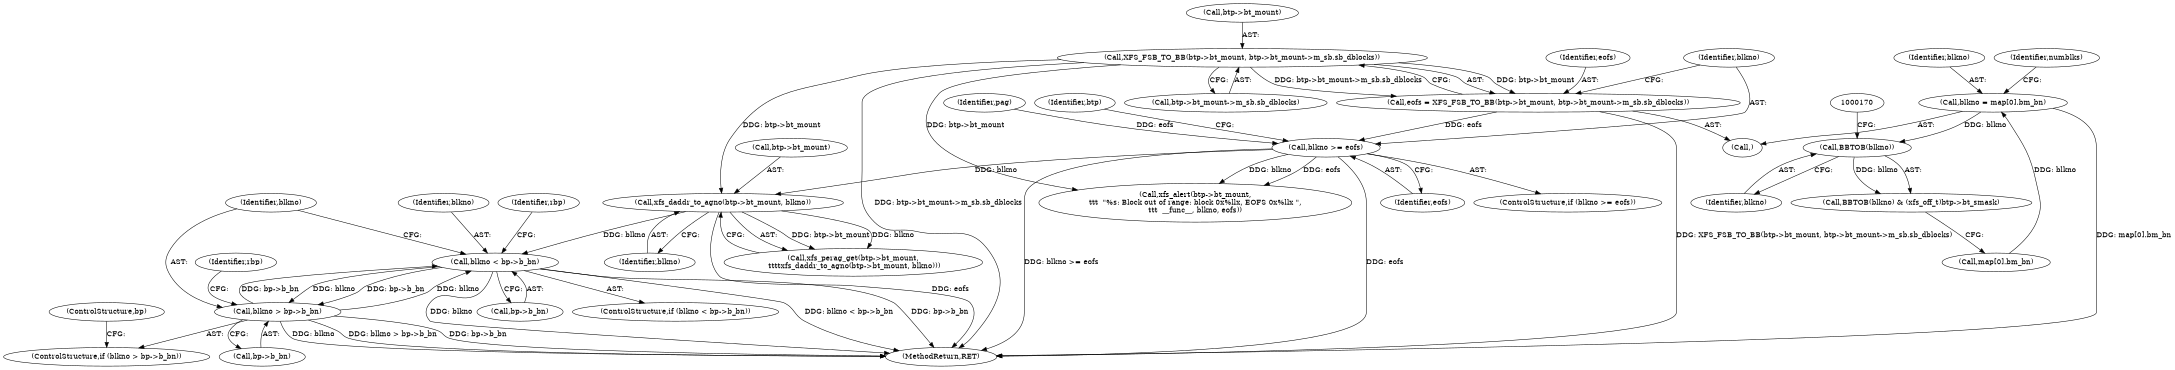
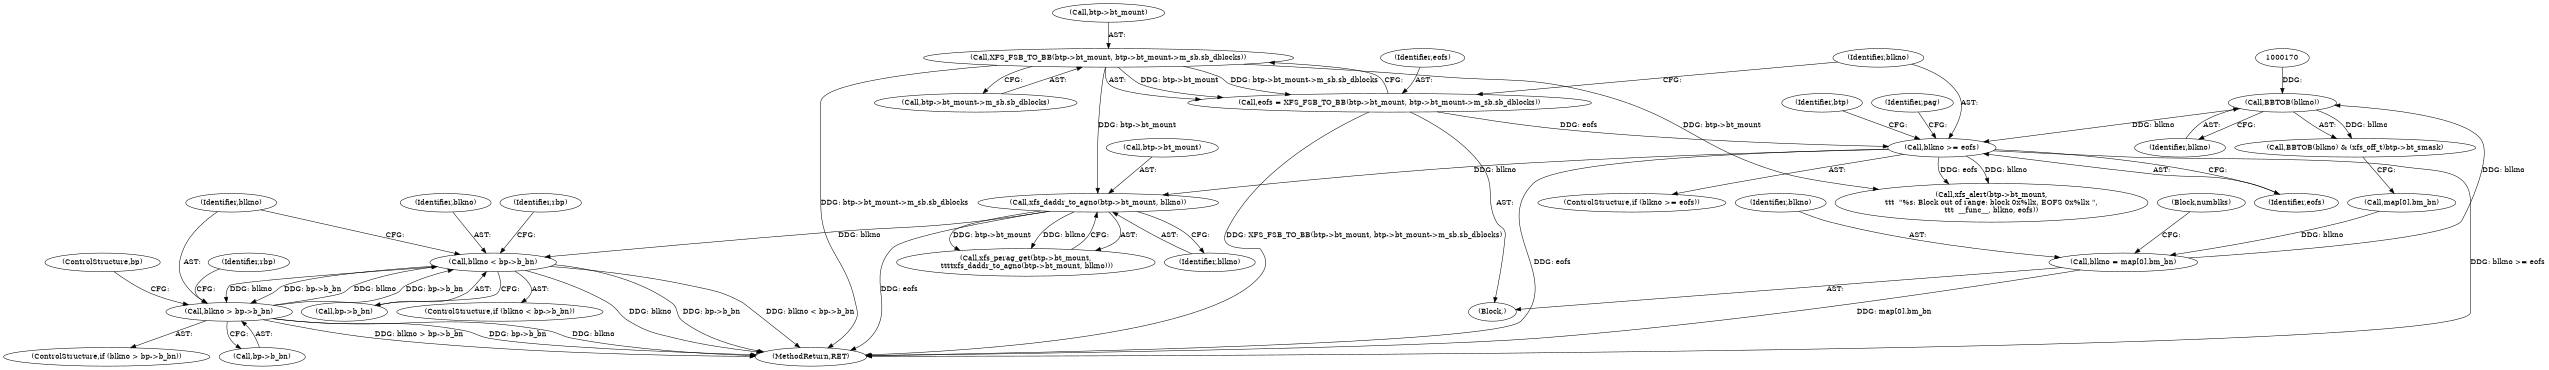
(2047, 58) -> (2201, 203)
(1155, 125) -> (1939, 125)
(1868, 125) -> (2293, 80)
none -> (2115, 125)
(1742, 148) -> (1492, 312)
(107, 332) -> (147, 292)
